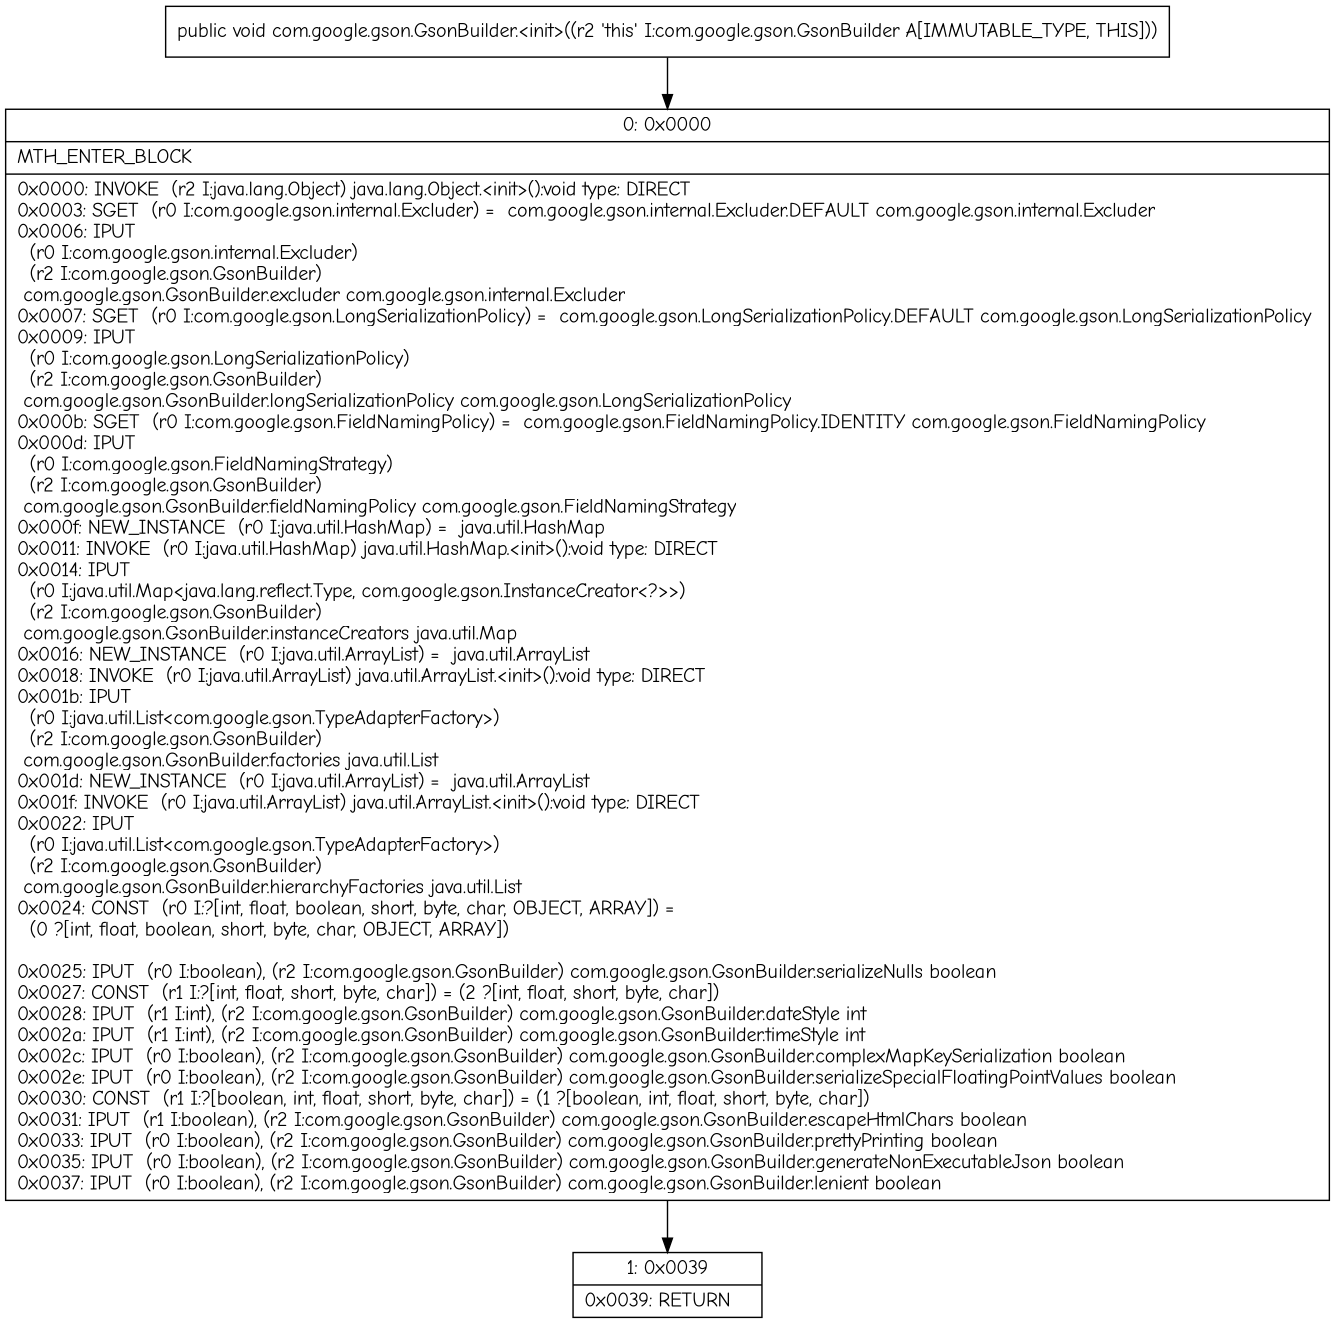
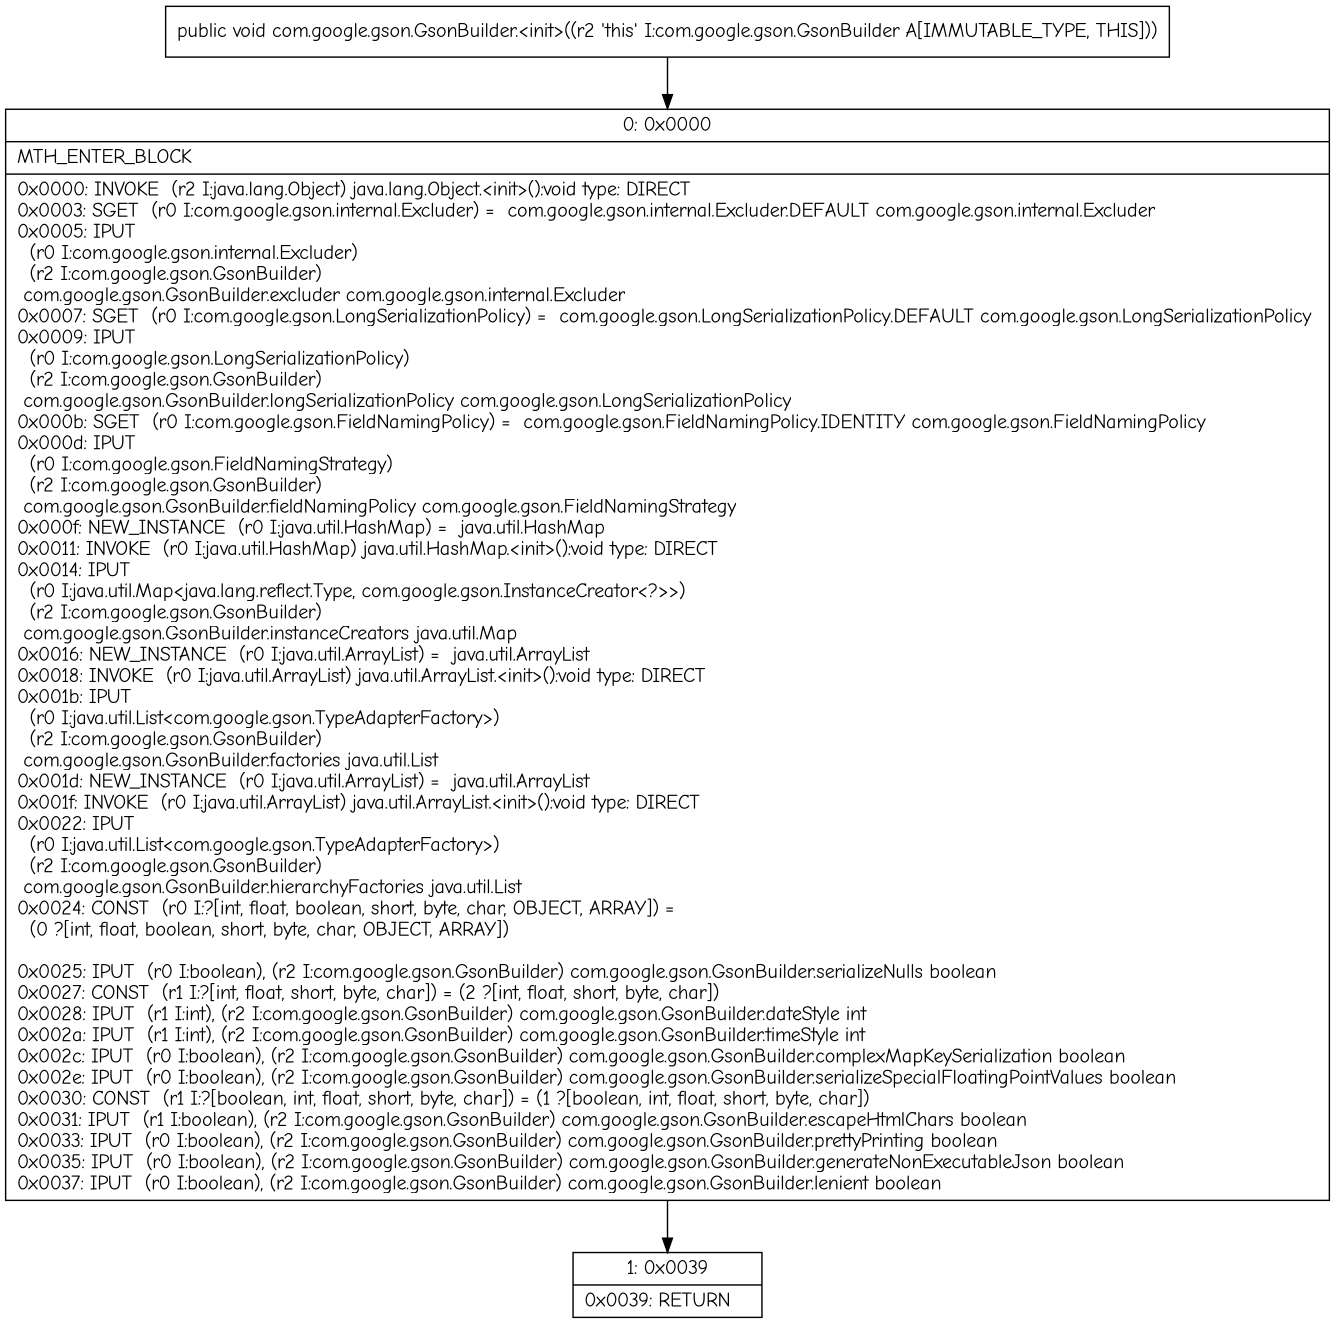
(83, 232) -> (83, 232)
